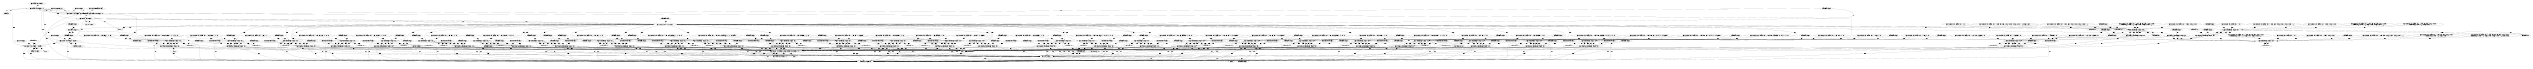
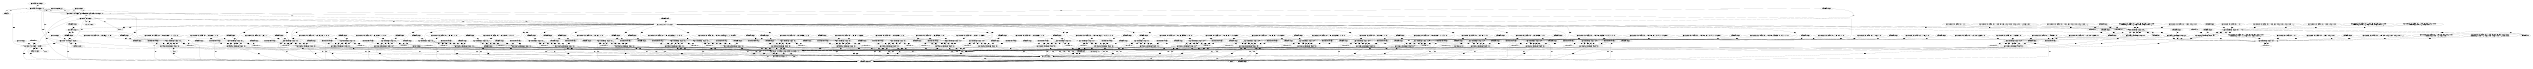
(96, 9) -> none
(64, 17) -> (358, 18)
(865, 61) -> (865, 61)
